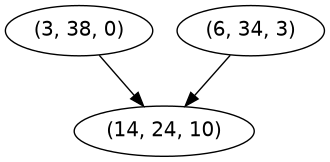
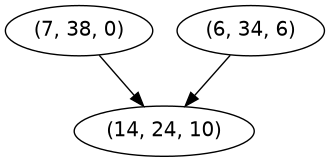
(79, 31) -> (79, 31)
(251, 31) -> (251, 31)
